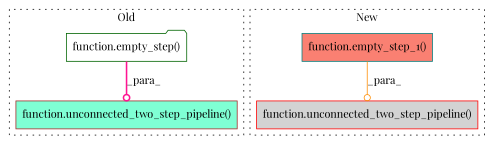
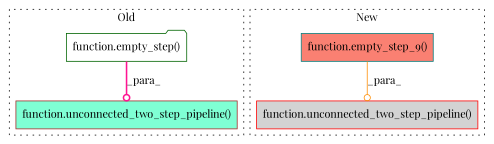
(367, 47) -> (367, 47)
